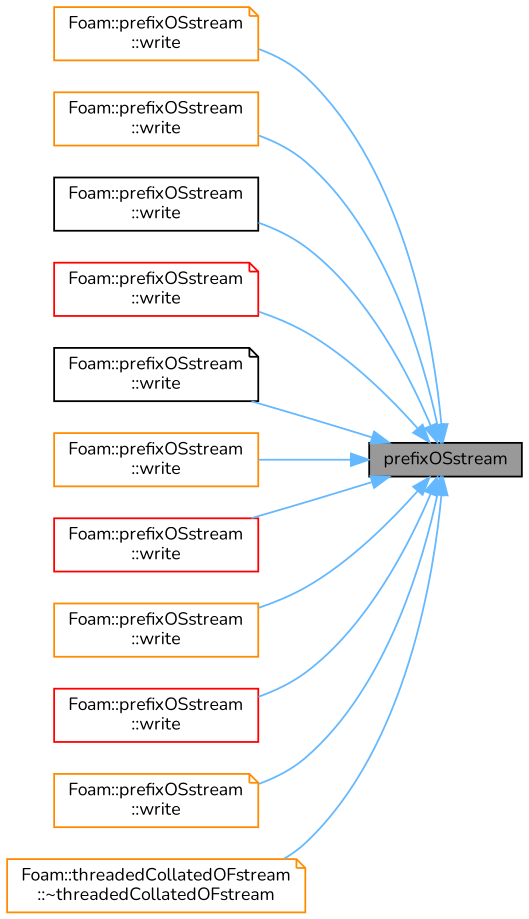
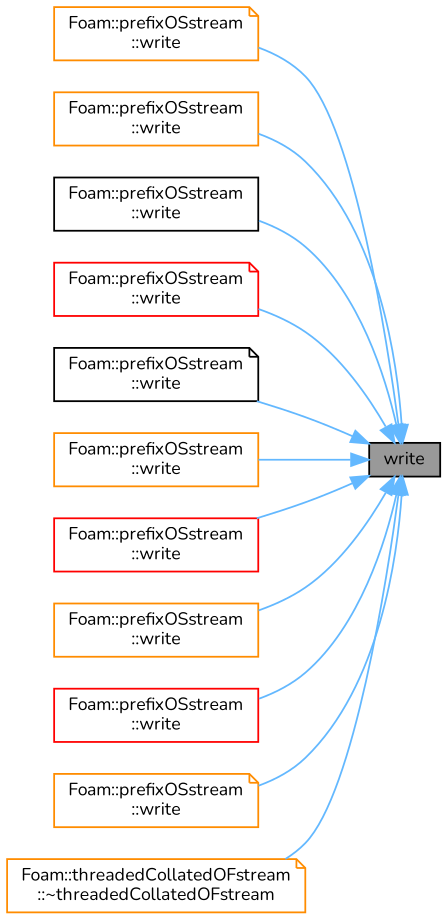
(446, 460) -> (405, 460)
